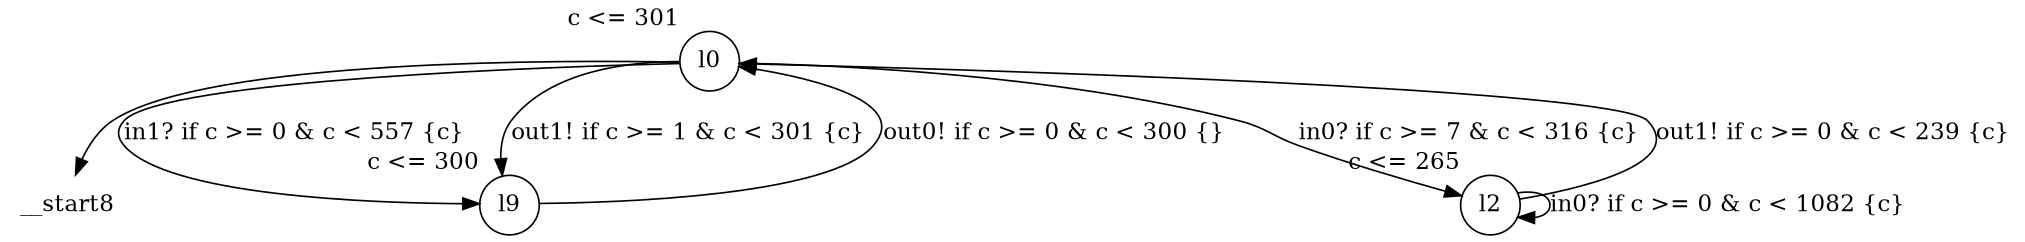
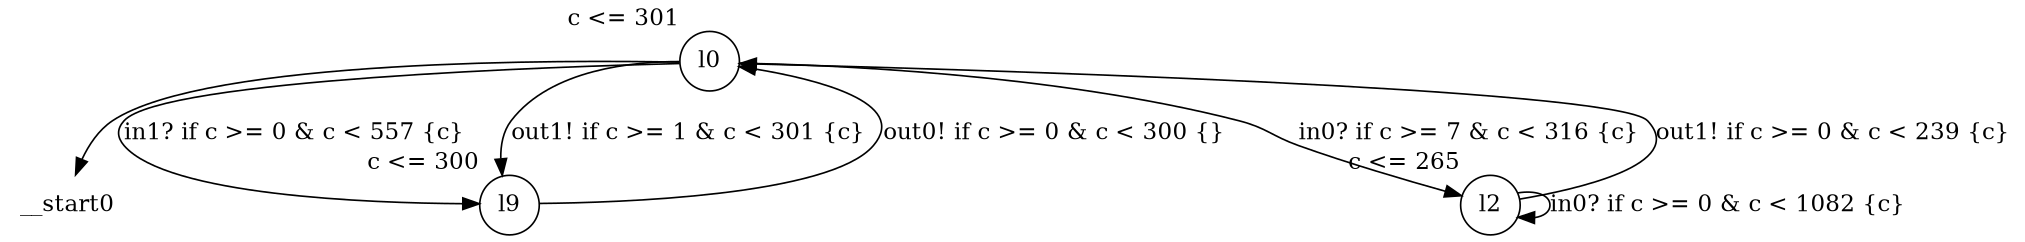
(68, 205) -> (68, 205)
